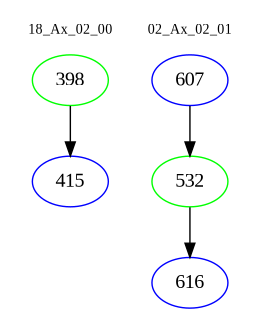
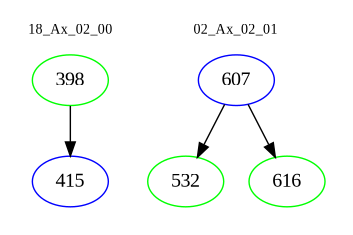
(190, 225) -> (258, 125)
(190, 283) -> (287, 181)
